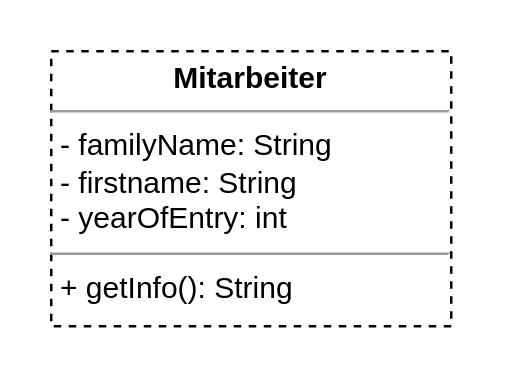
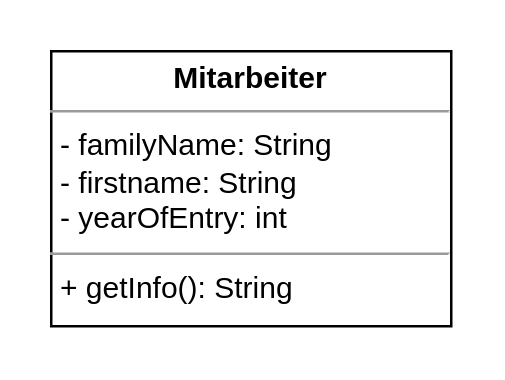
(251, 189) -> (251, 189)
